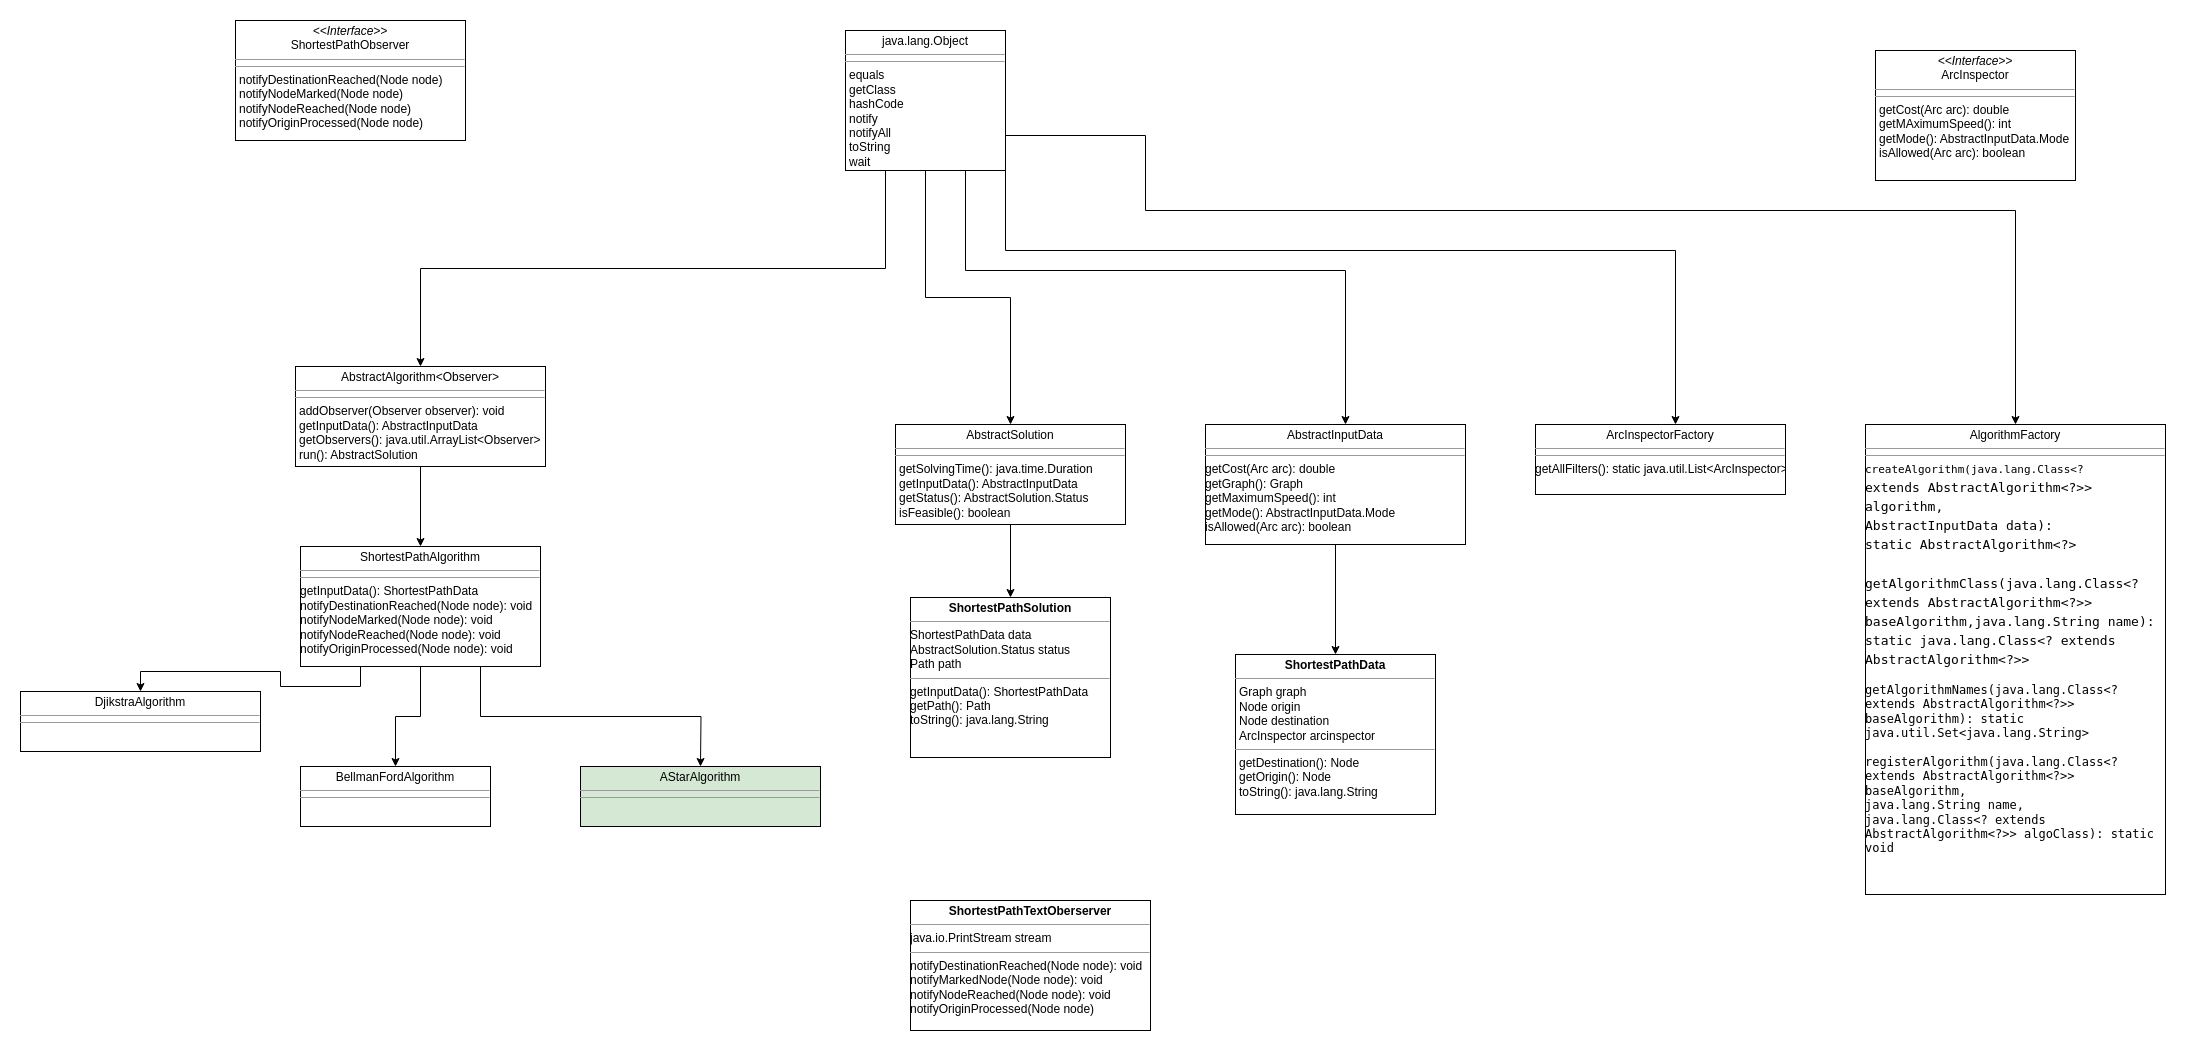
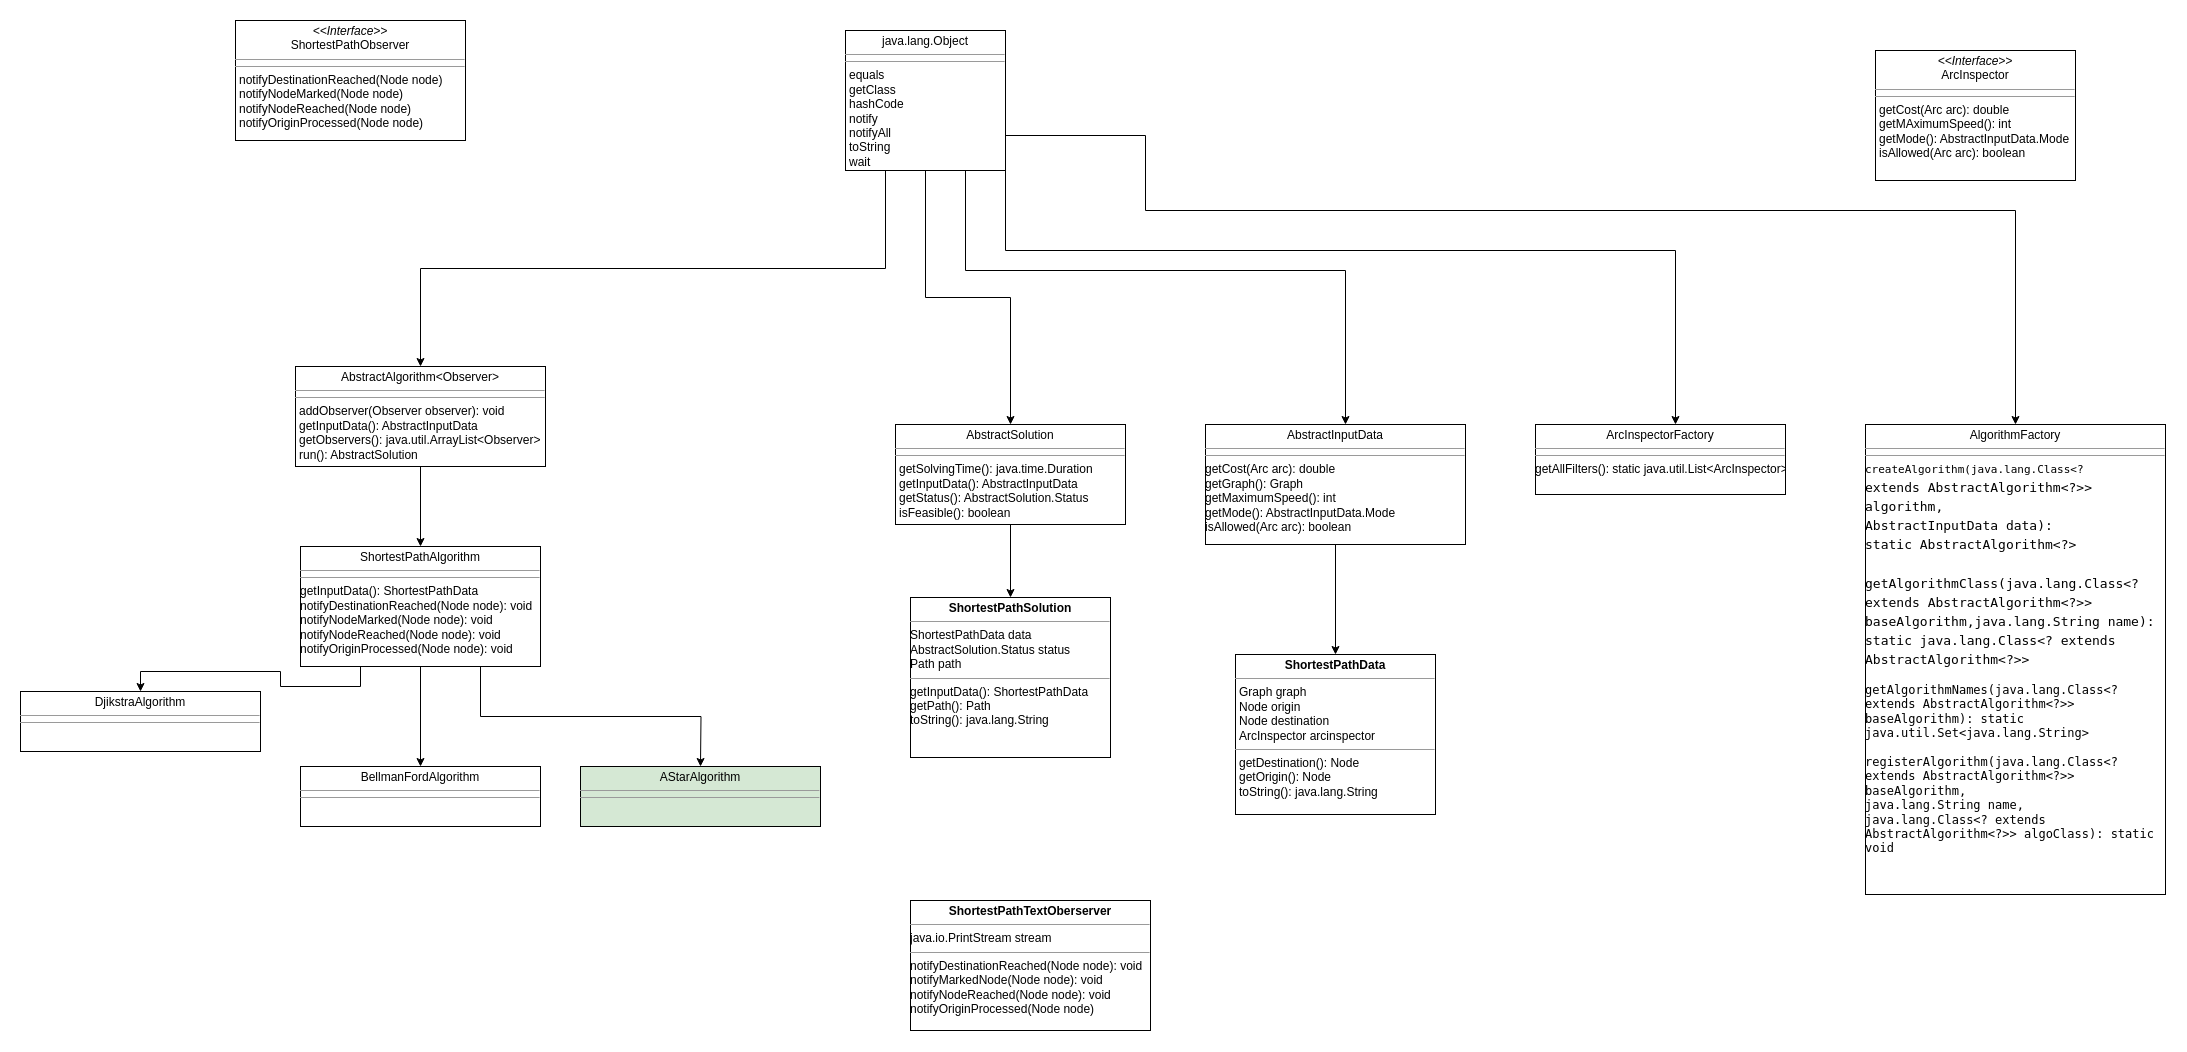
(396, 797) -> (421, 797)
